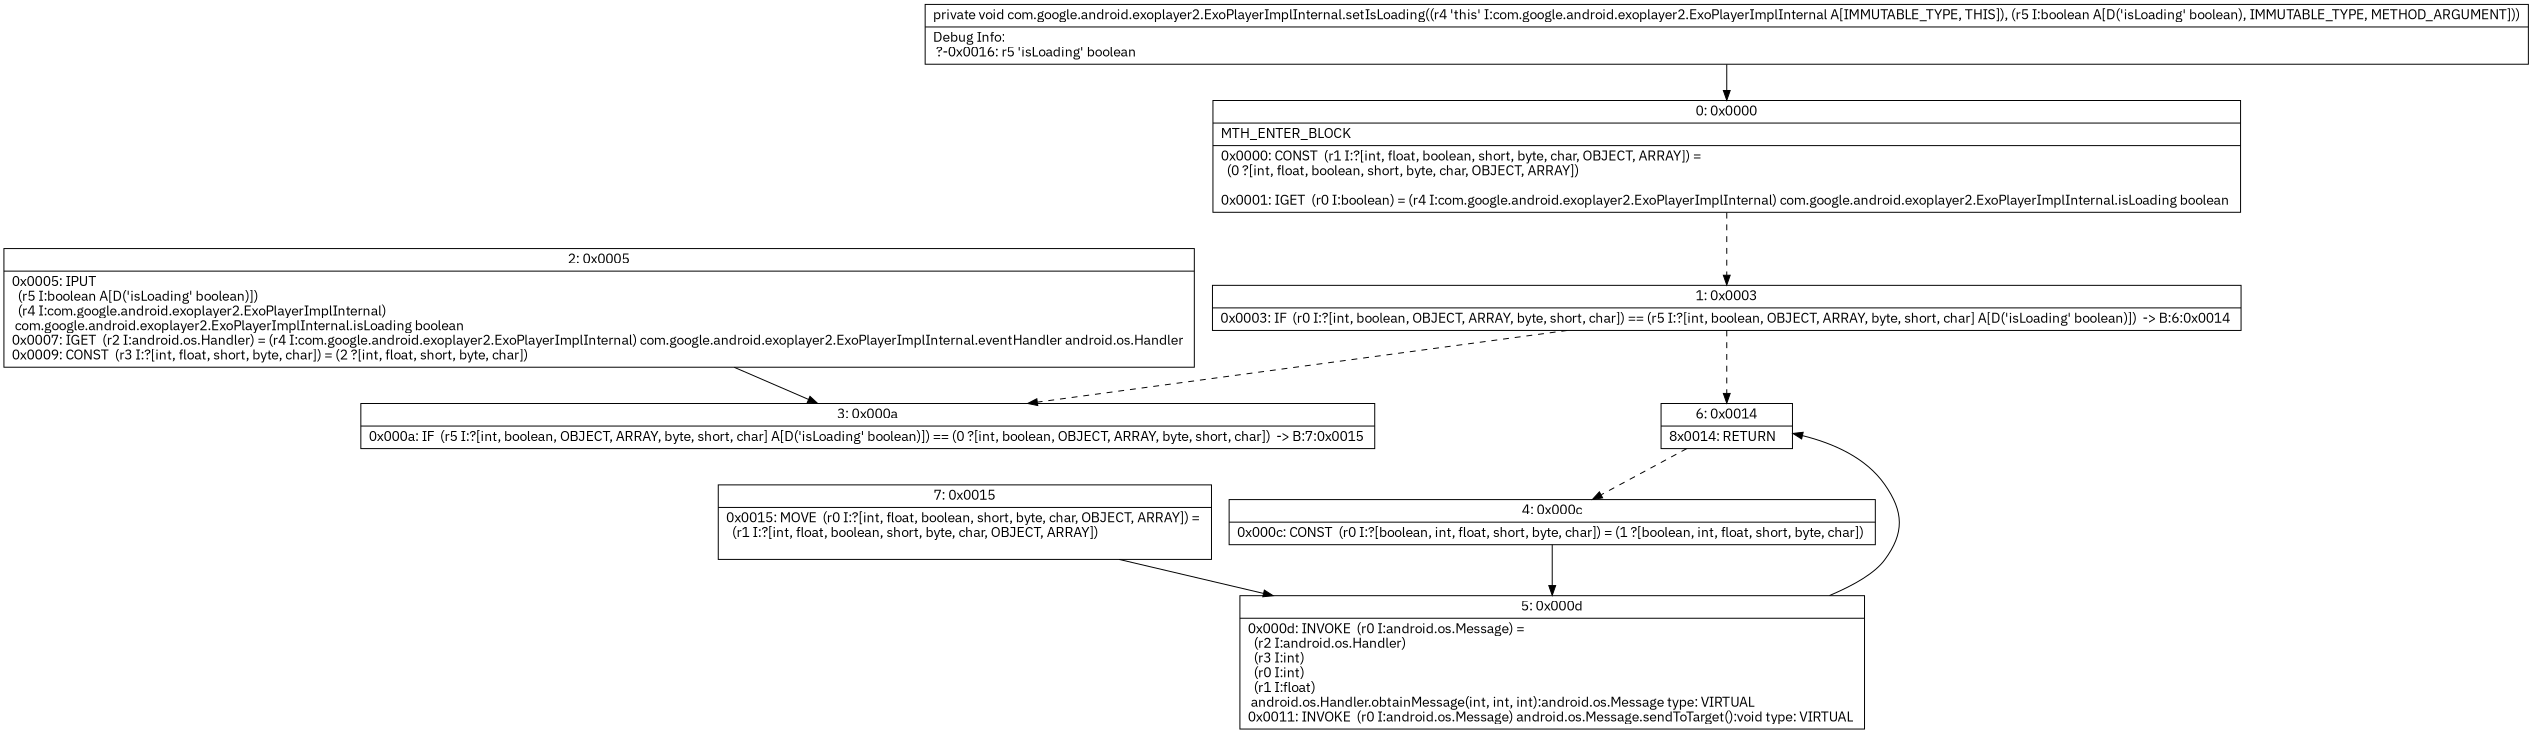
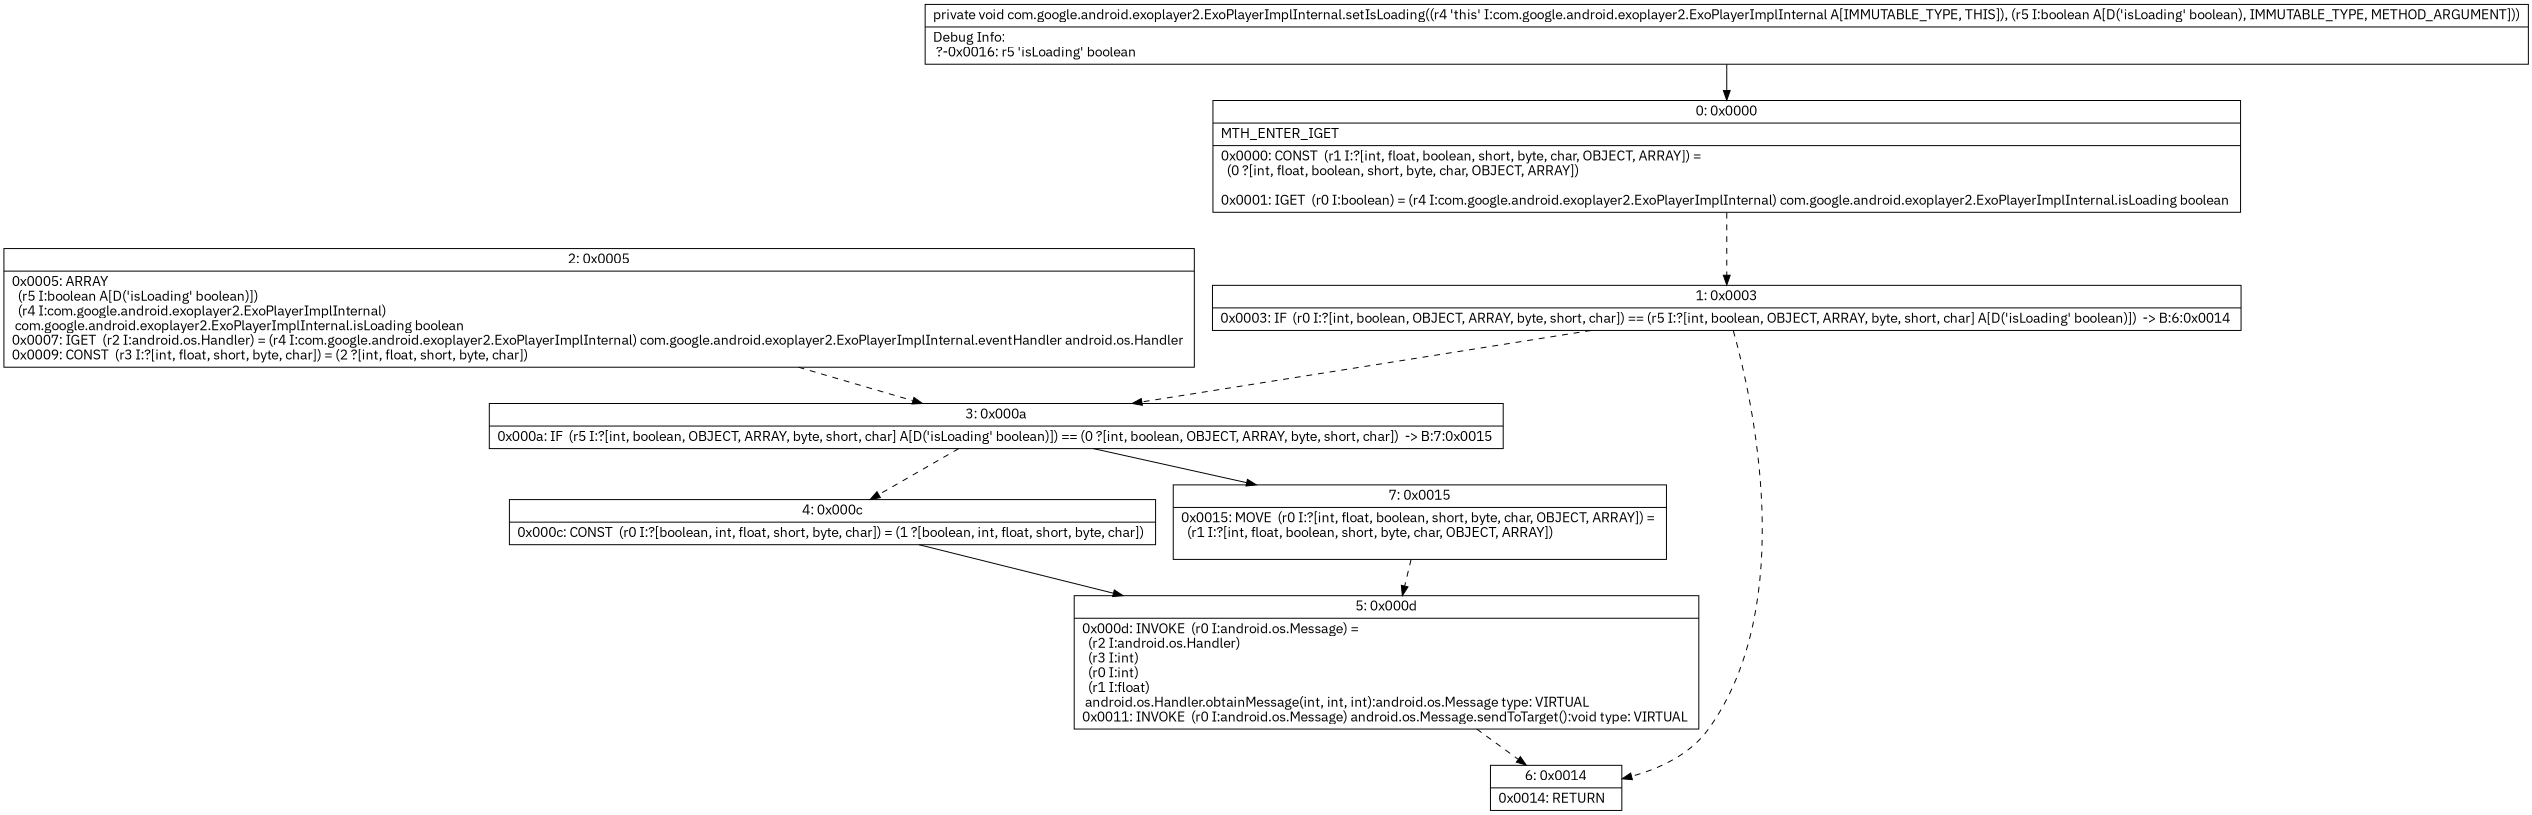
(1286, 134) -> (1280, 134)
(57, 282) -> (63, 282)
(771, 383) -> (856, 384)
(1727, 437) -> (1556, 799)
none -> (1170, 466)
(1644, 472) -> (919, 472)
(1896, 507) -> (1497, 744)
(1191, 576) -> (1408, 573)
